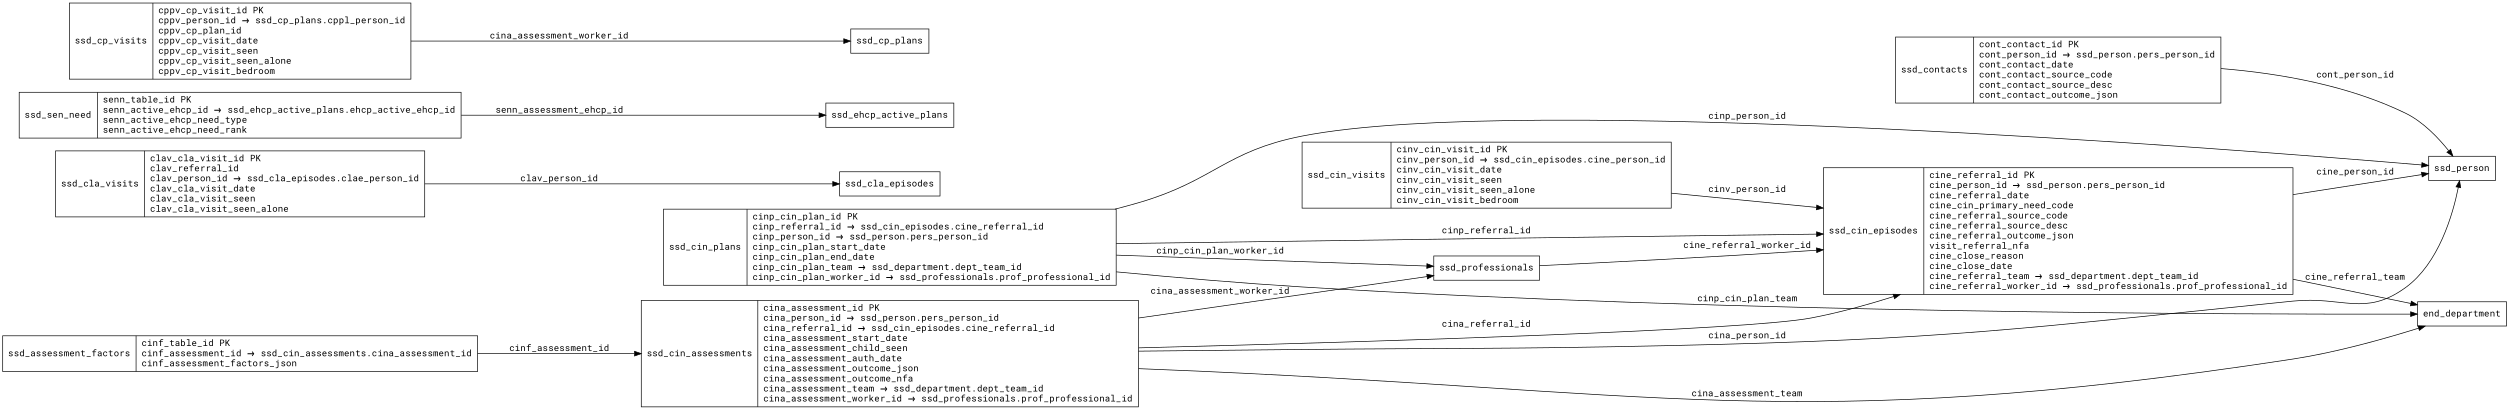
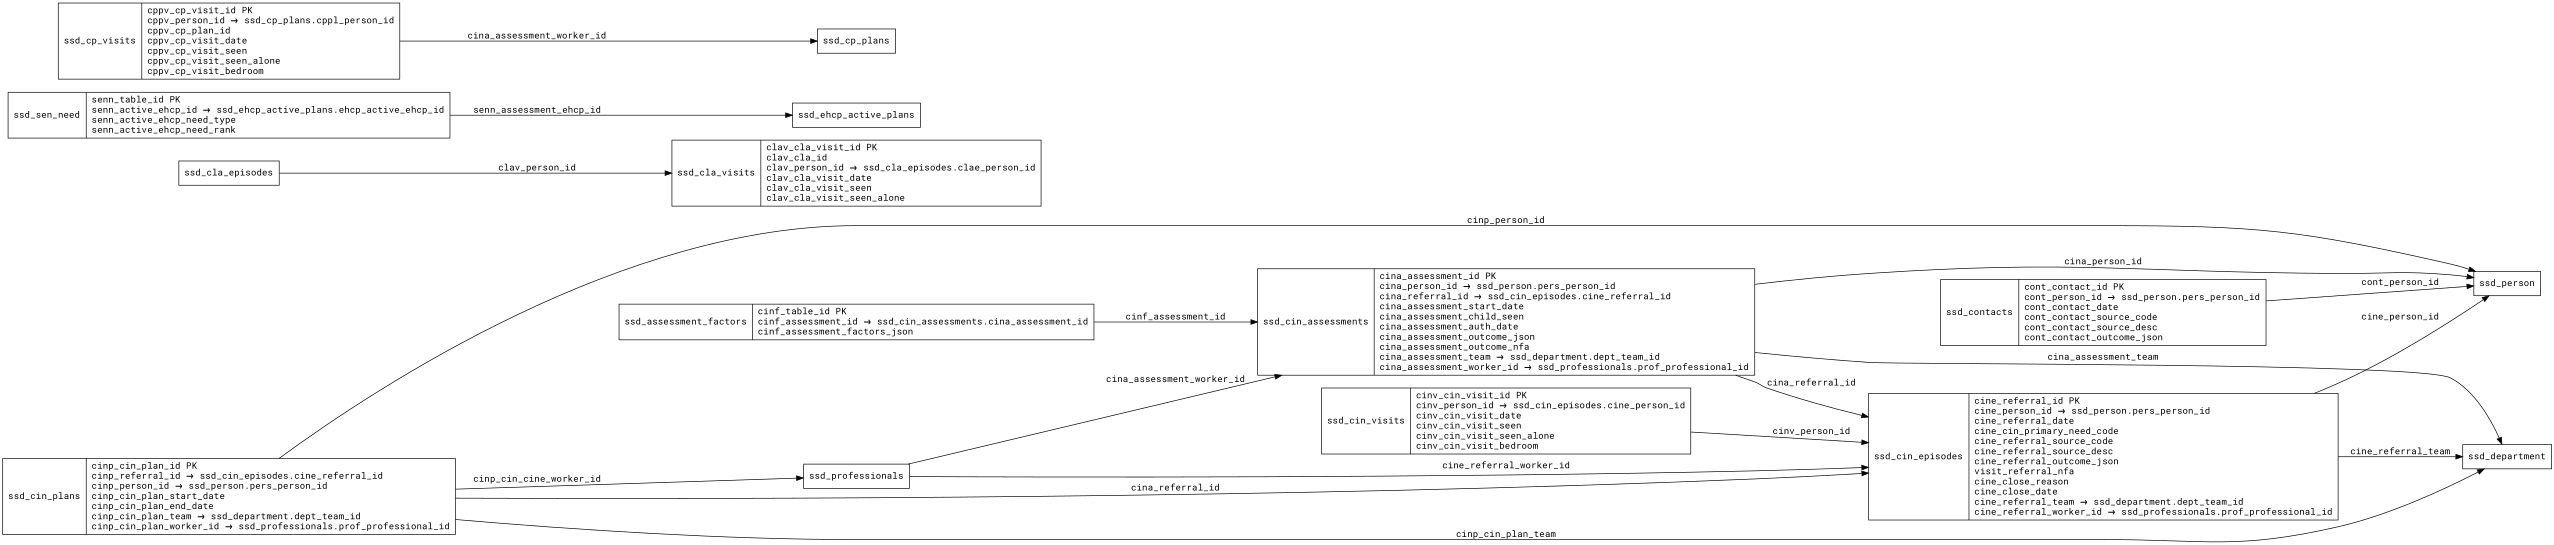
(195, 168) -> (797, 158)
(629, 184) -> (472, 173)
(1487, 231) -> (1176, 488)
(1220, 251) -> (537, 479)
(1283, 297) -> (1092, 420)
(2462, 314) -> (2507, 457)
